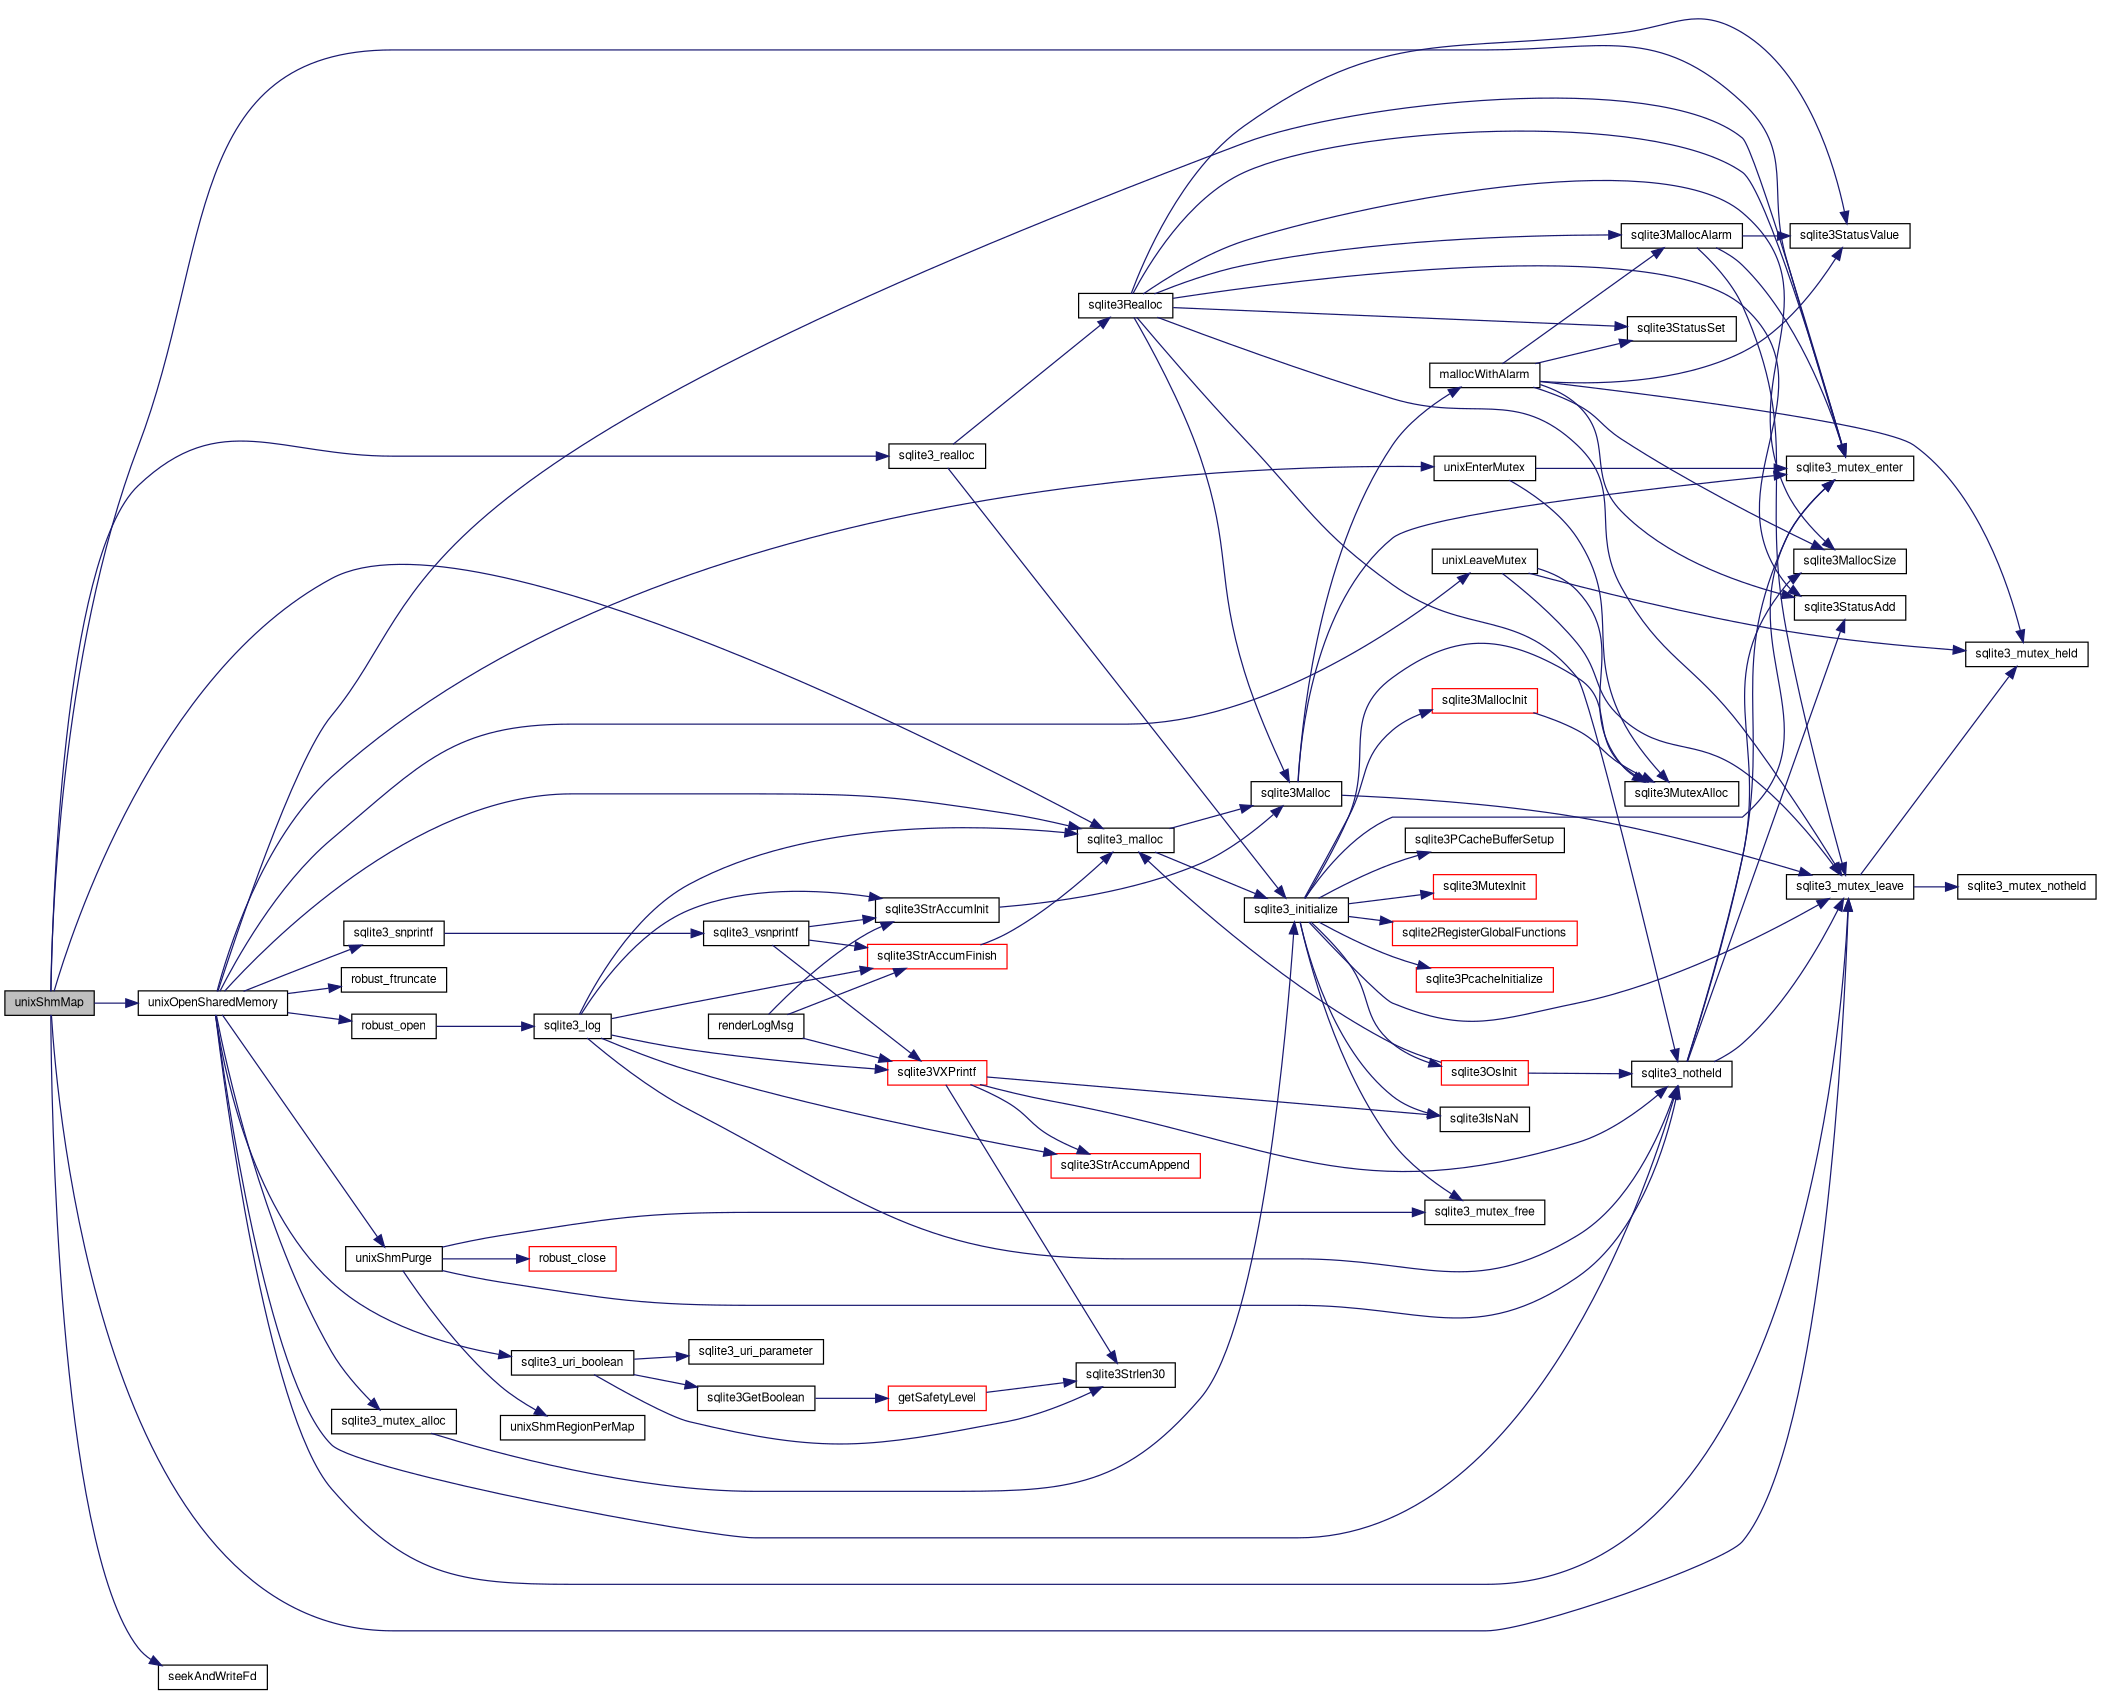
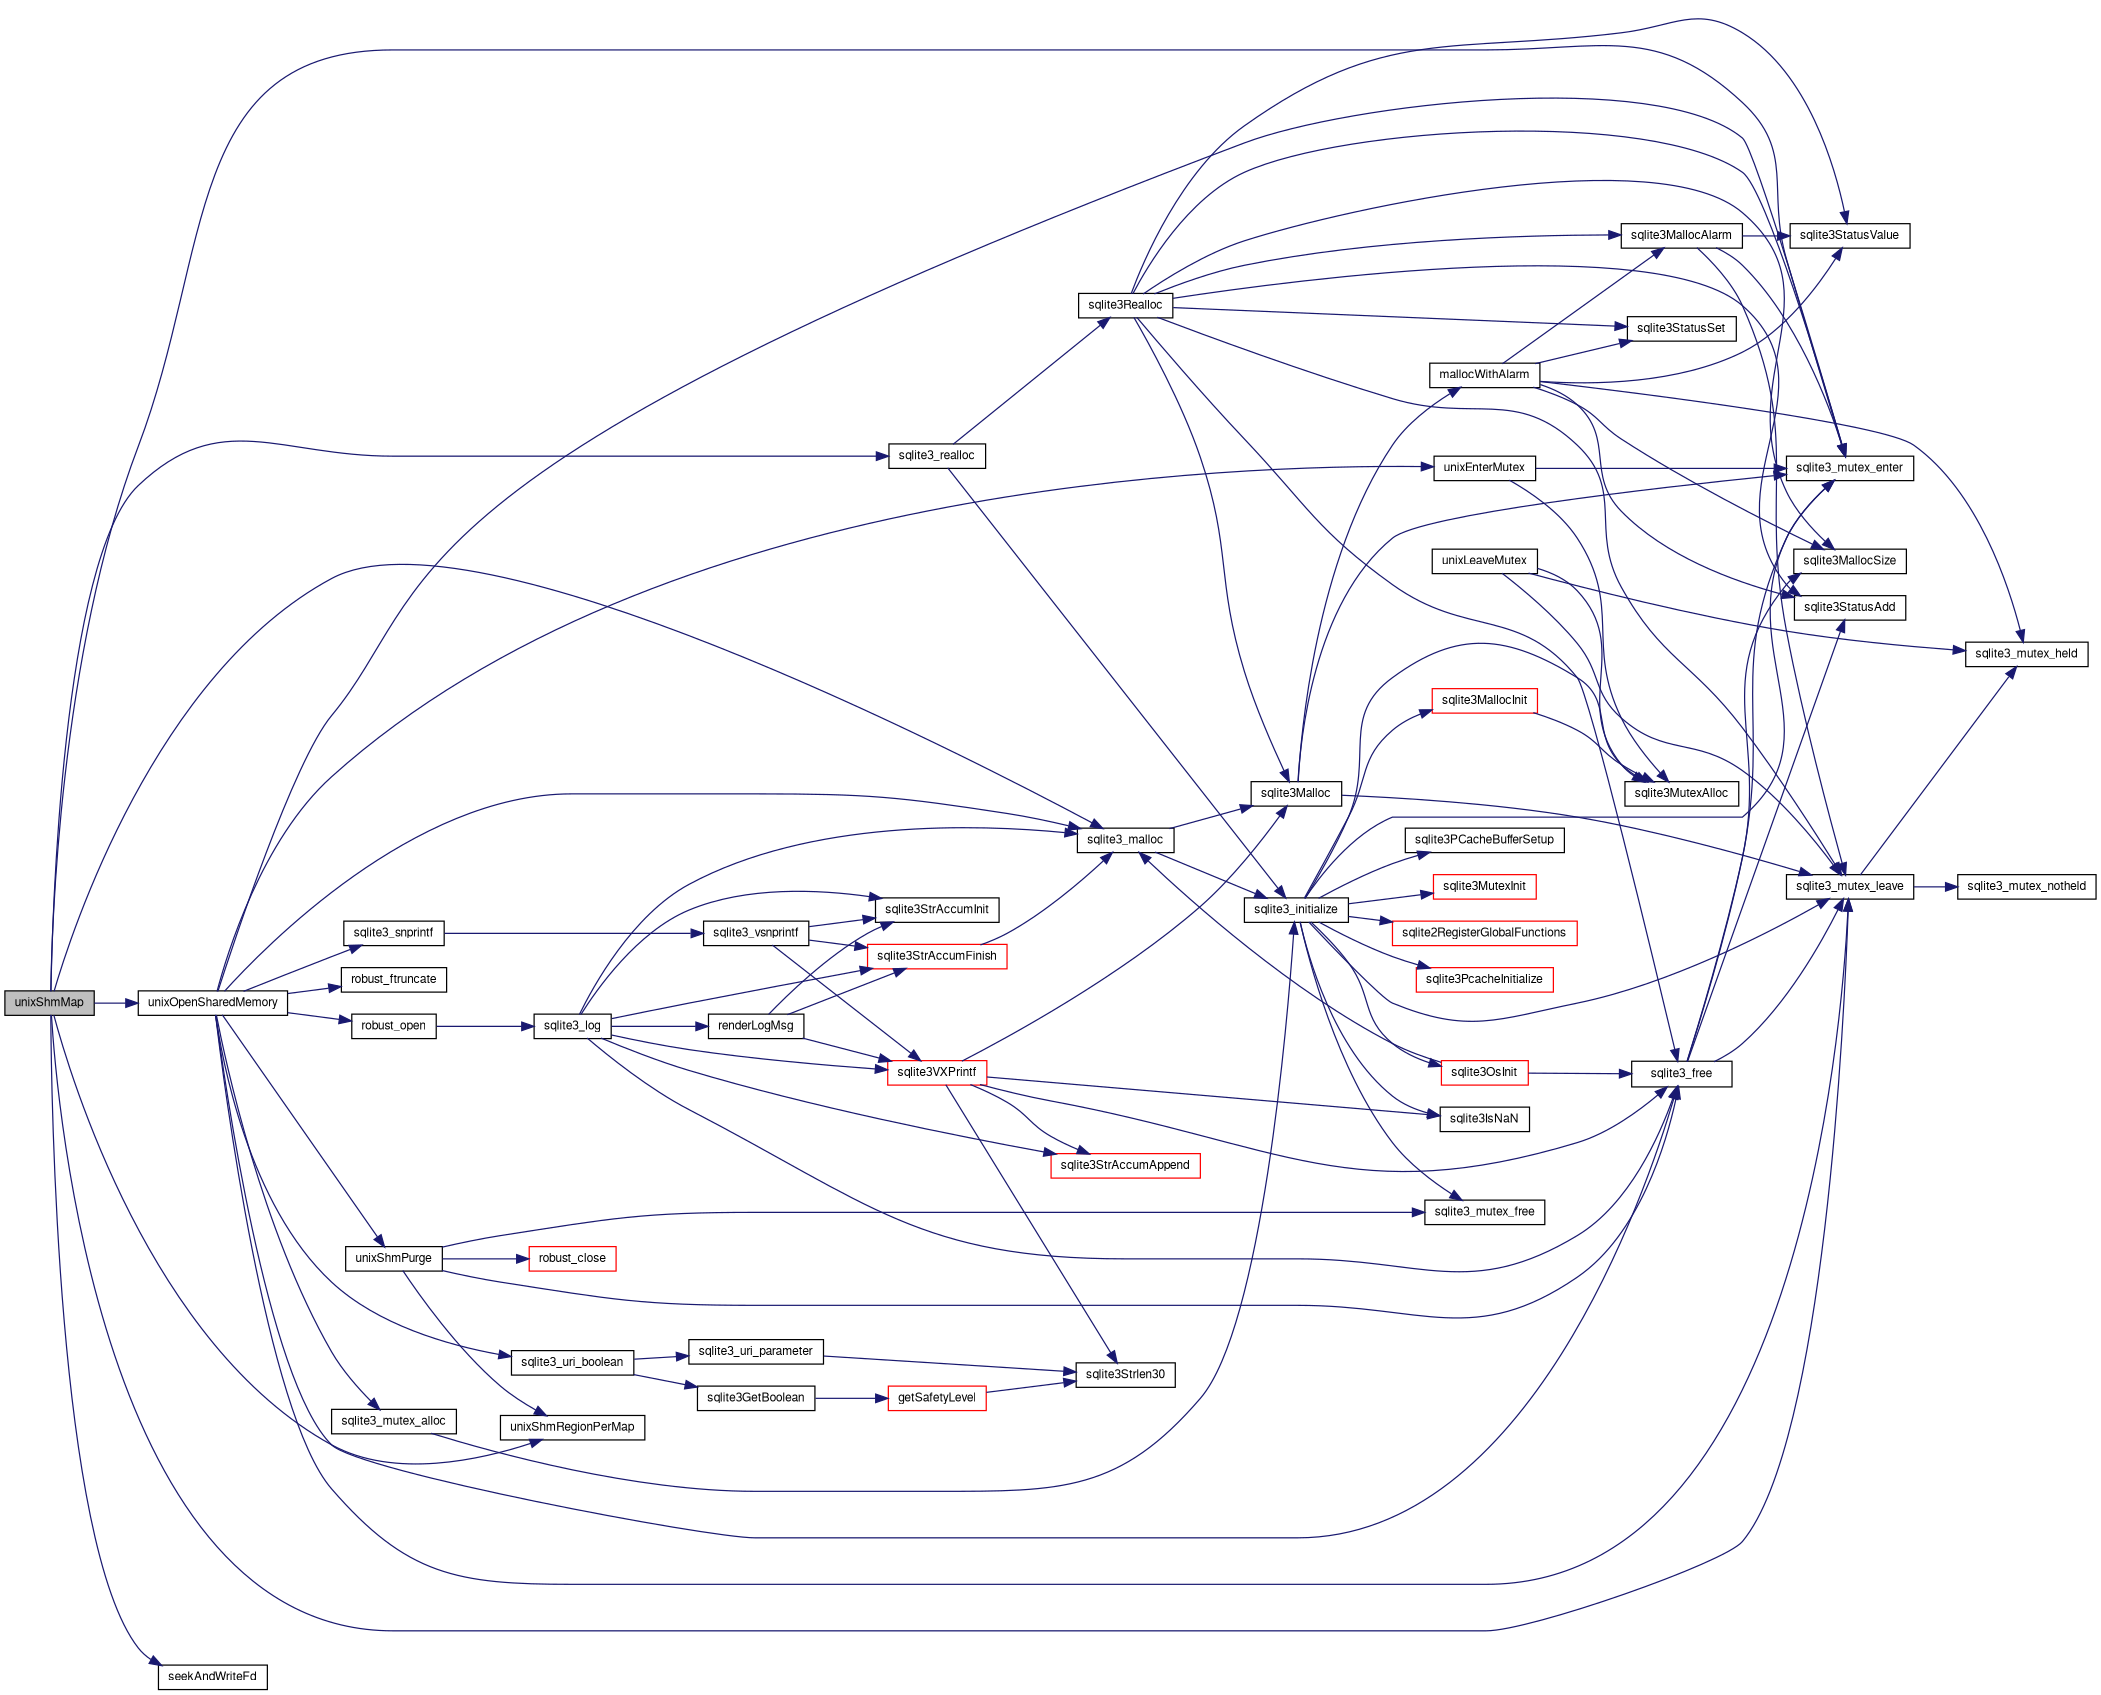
(801, 724) -> none
(1145, 883) -> (1136, 957)
none -> (654, 1026)
(1682, 1074) -> (1682, 1074)
none -> (212, 1341)
(839, 1444) -> (944, 1364)
